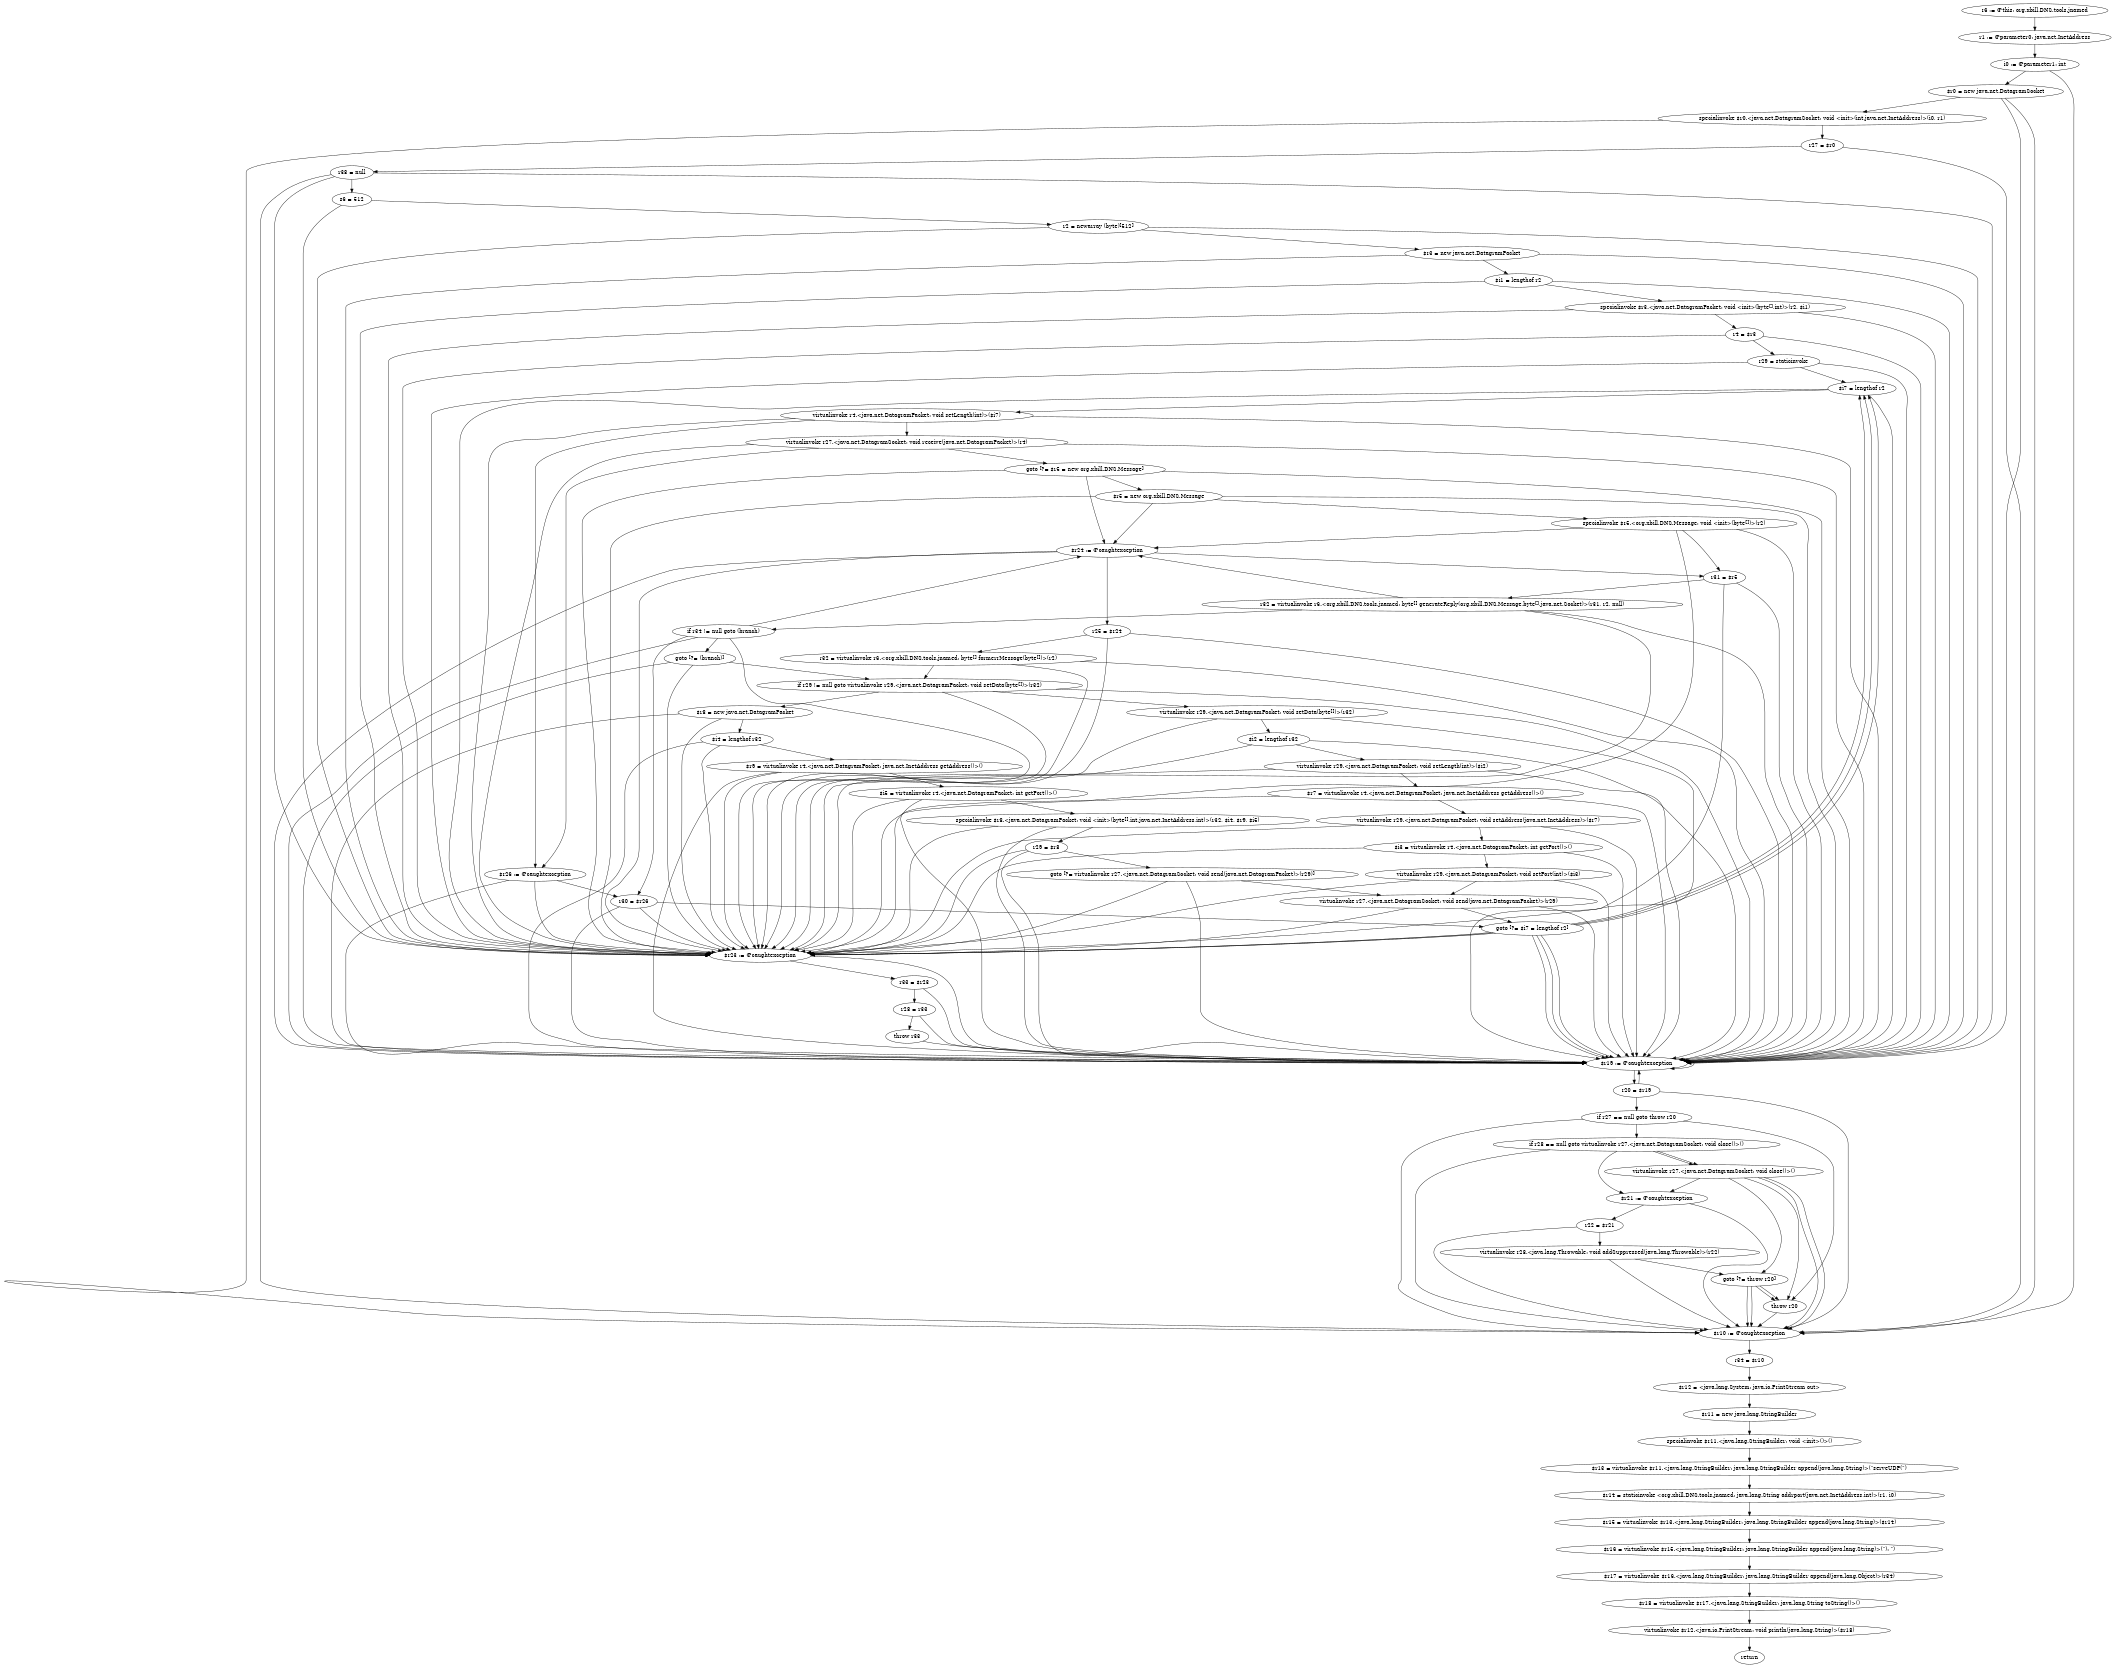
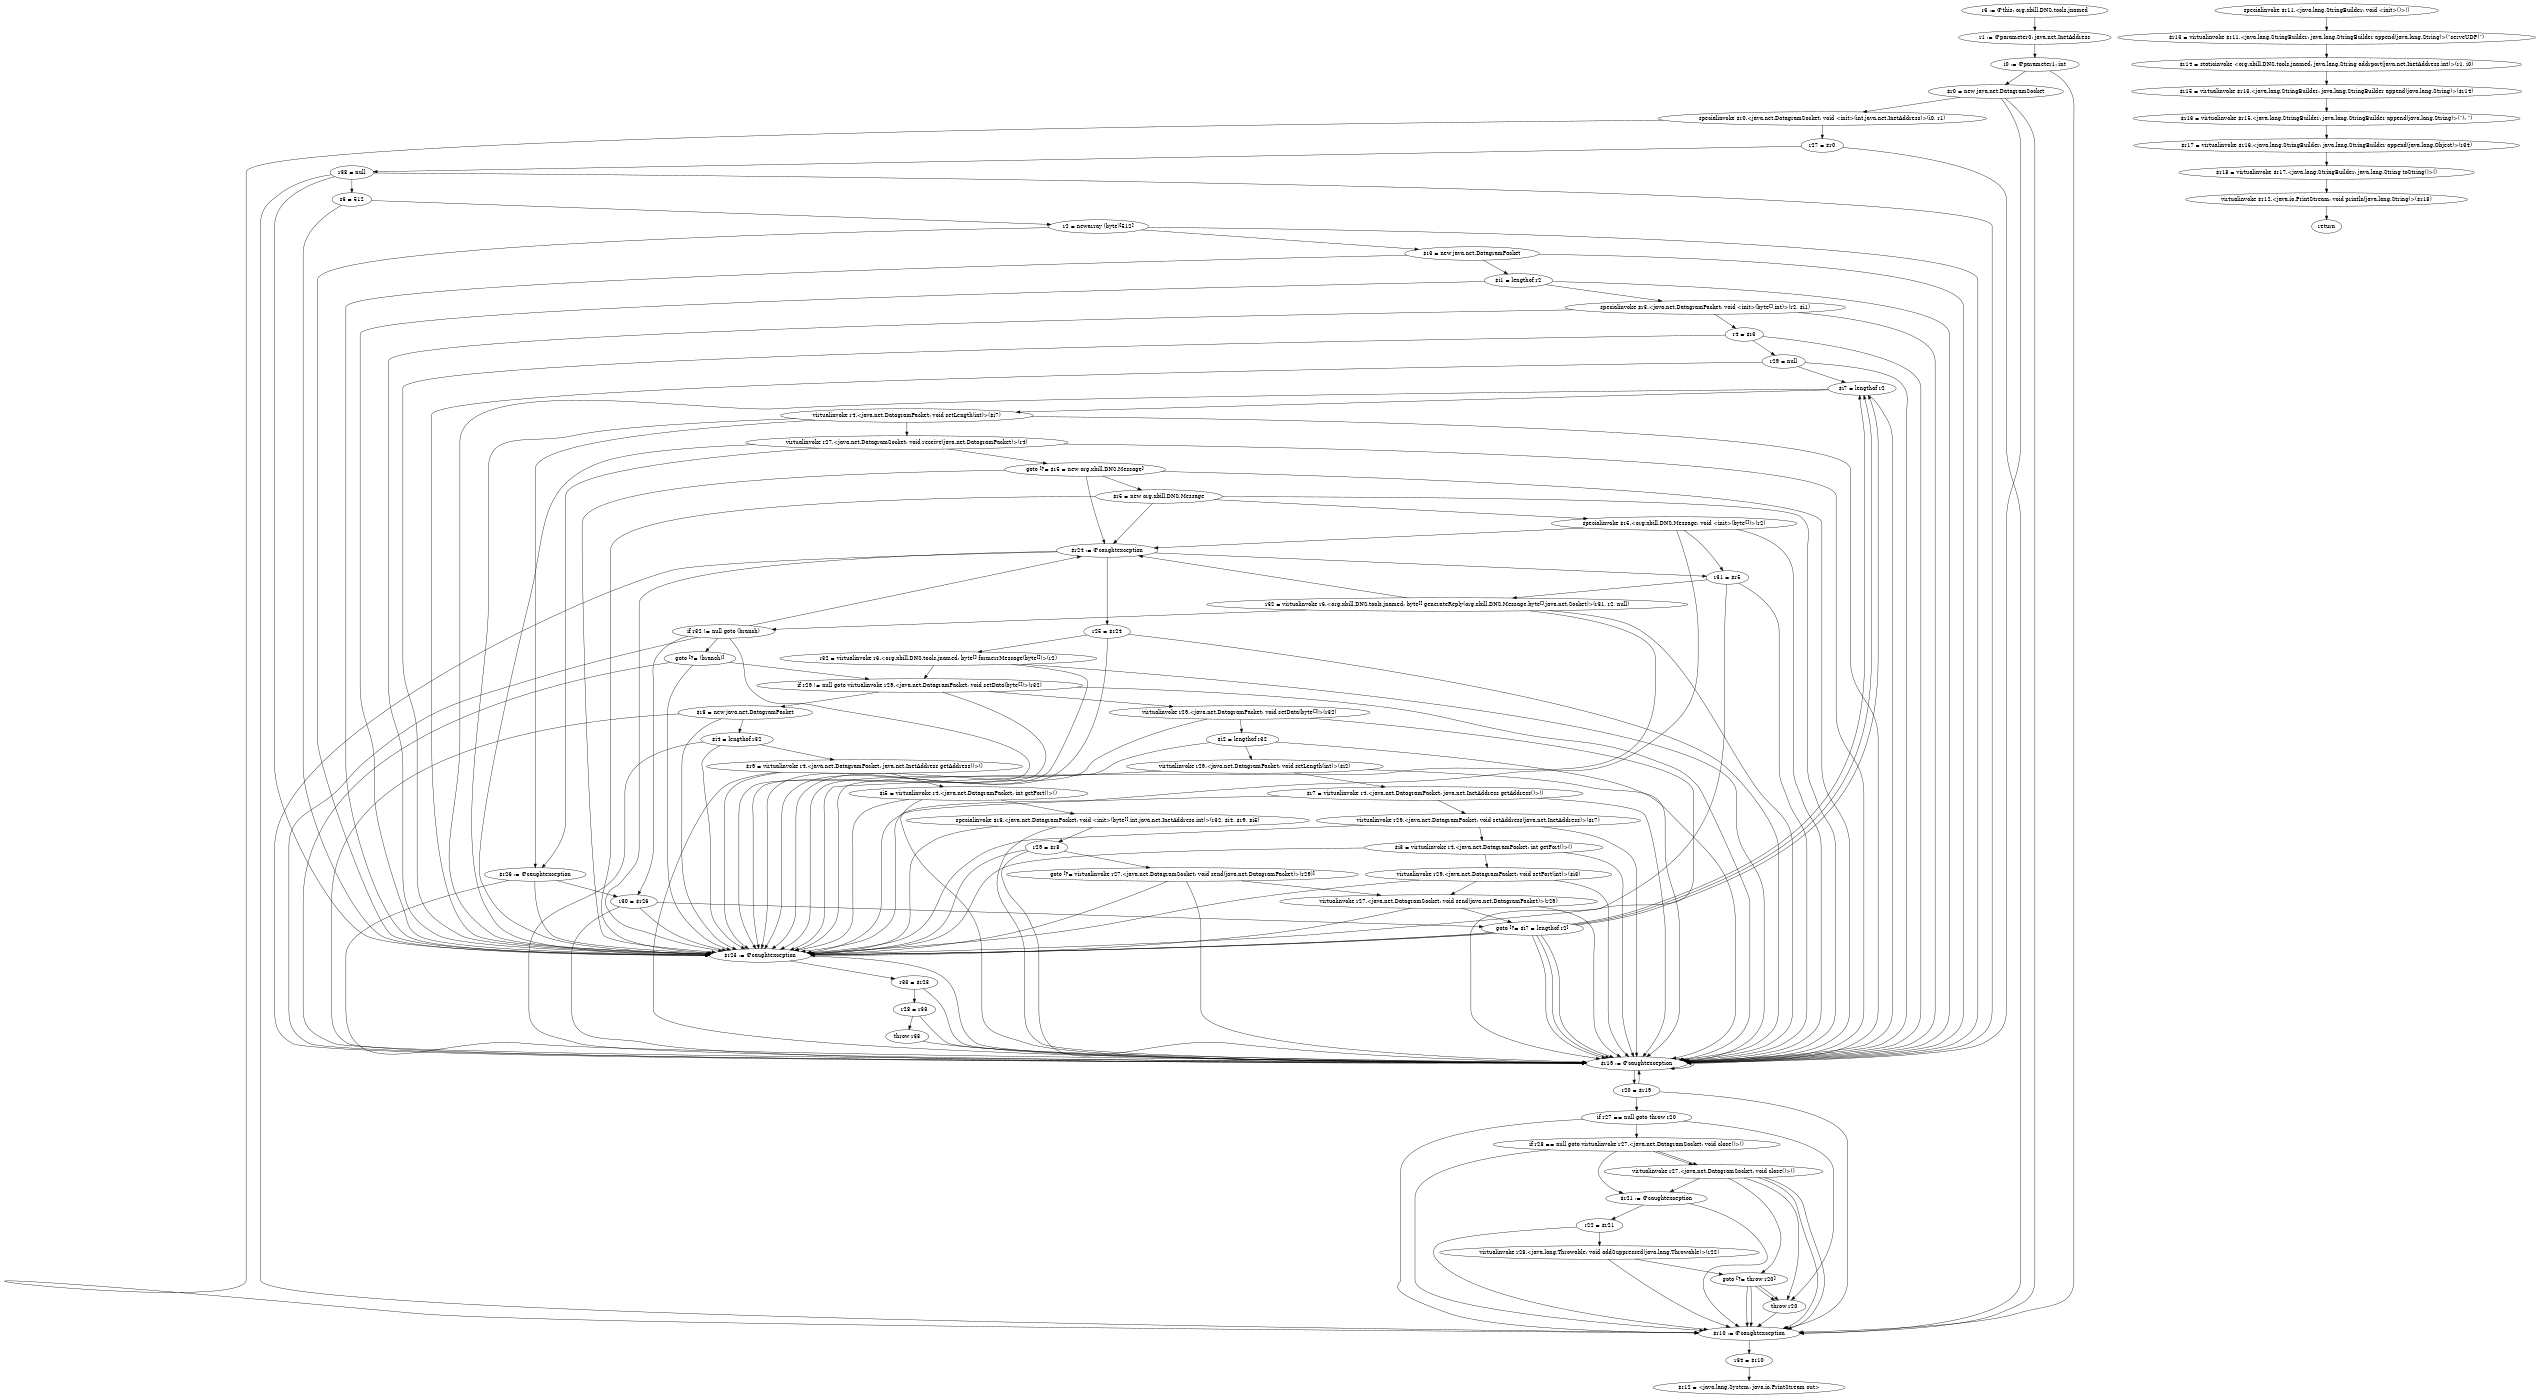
(1784, 362) -> (1784, 362)
(724, 632) -> (724, 632)
(1750, 1414) -> none
